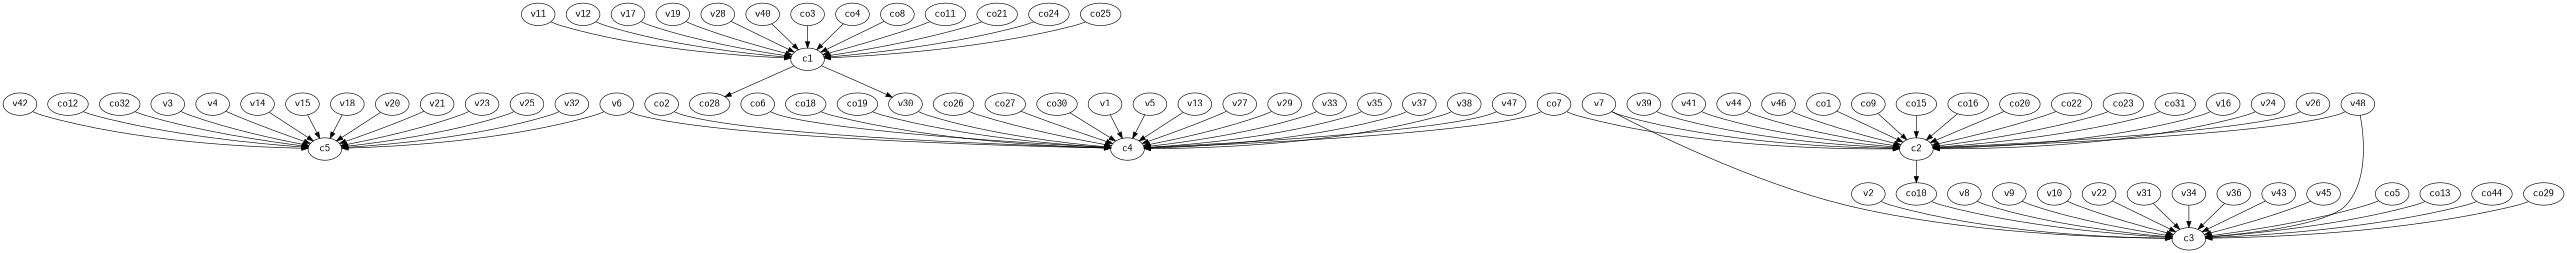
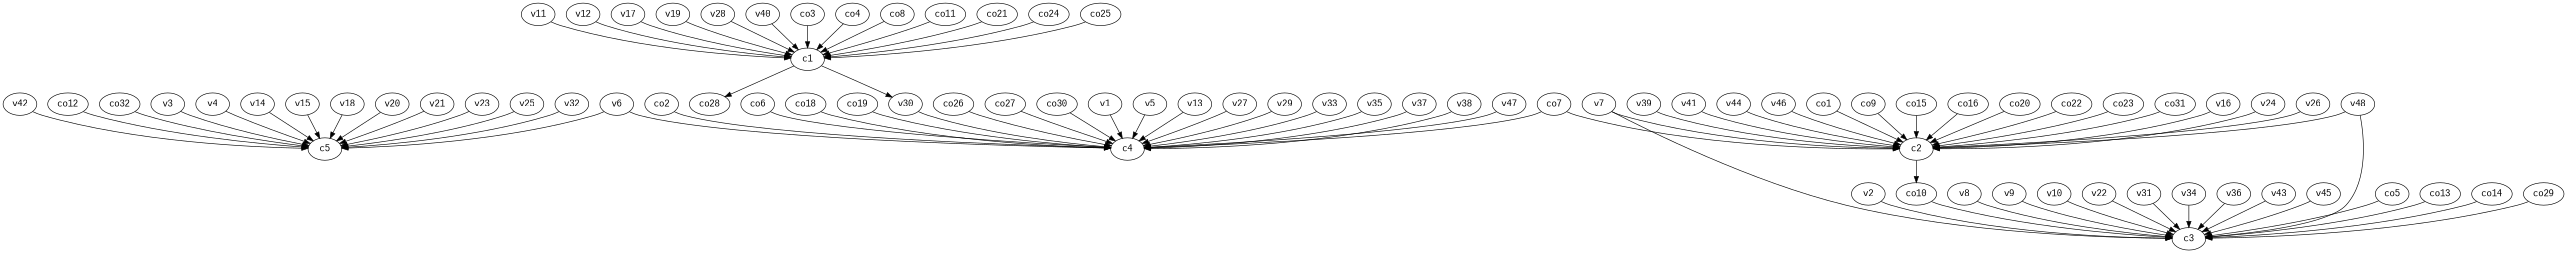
(2492, 194) -> (2492, 194)
